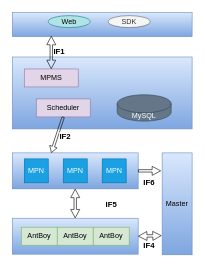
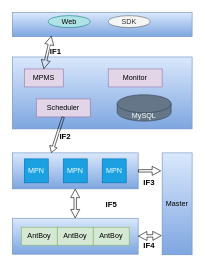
(51, 78) -> (44, 78)
none -> (135, 78)
(149, 182) -> (149, 182)
